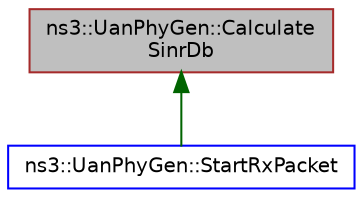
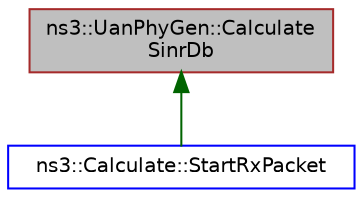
(181, 167) -> (181, 167)
